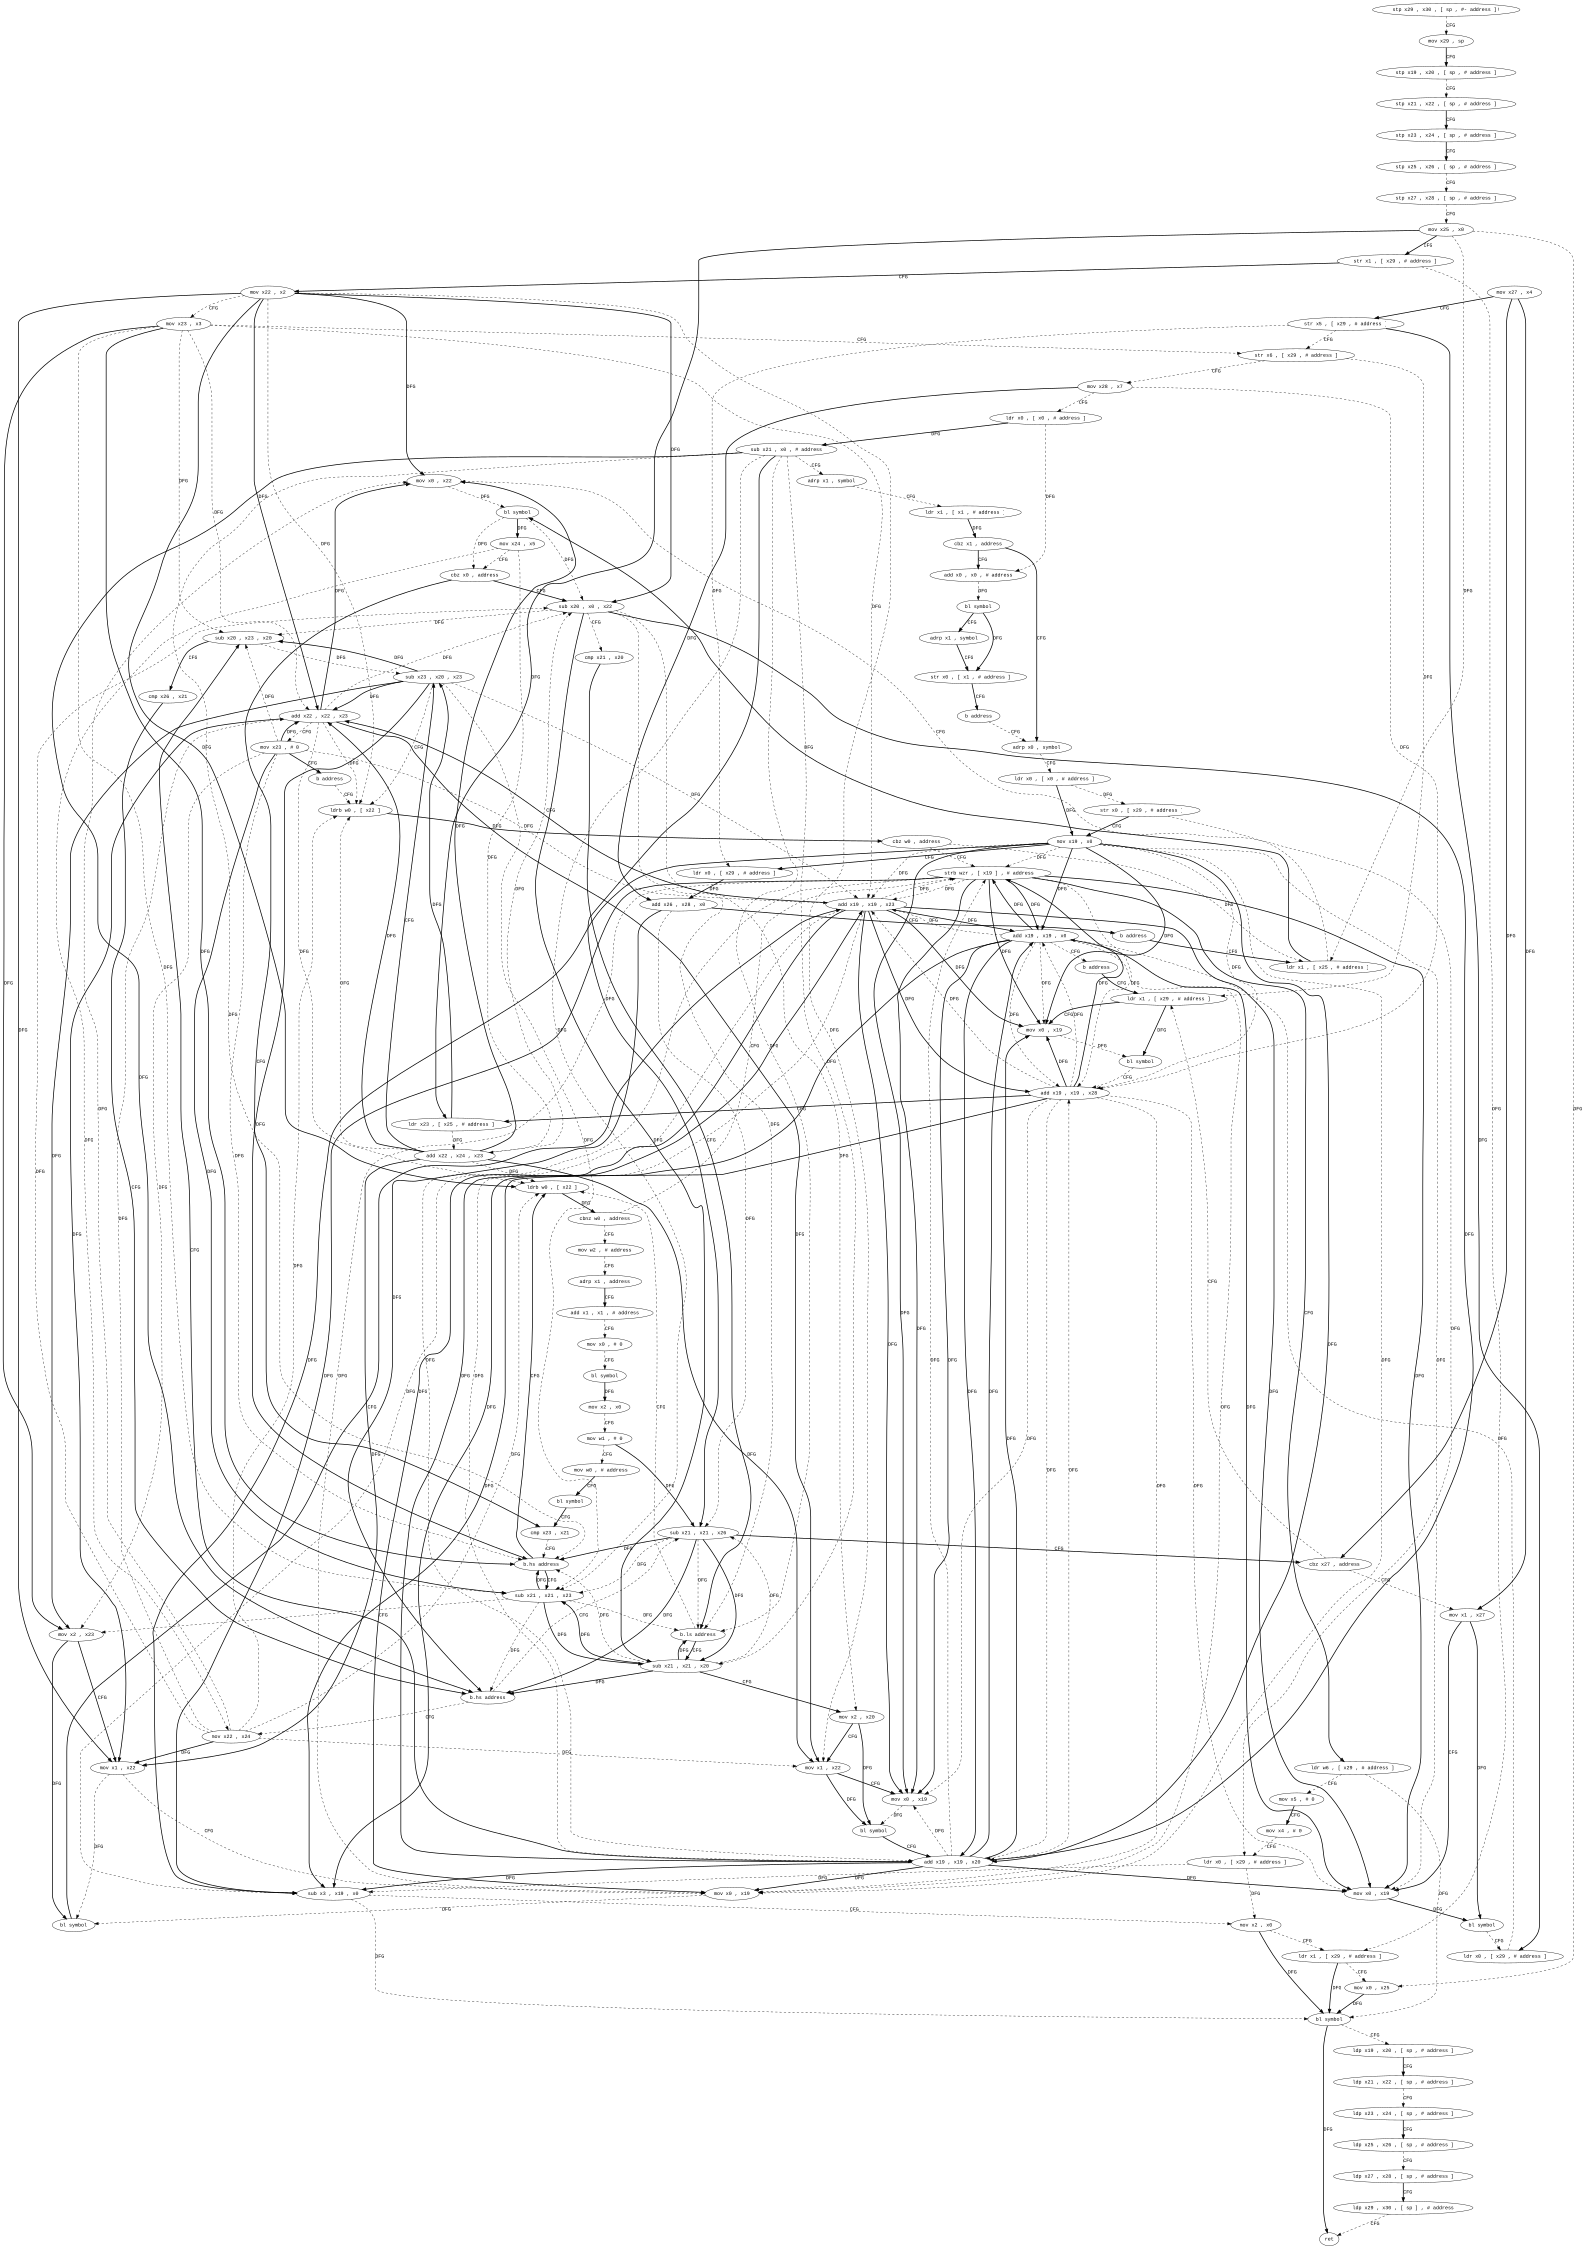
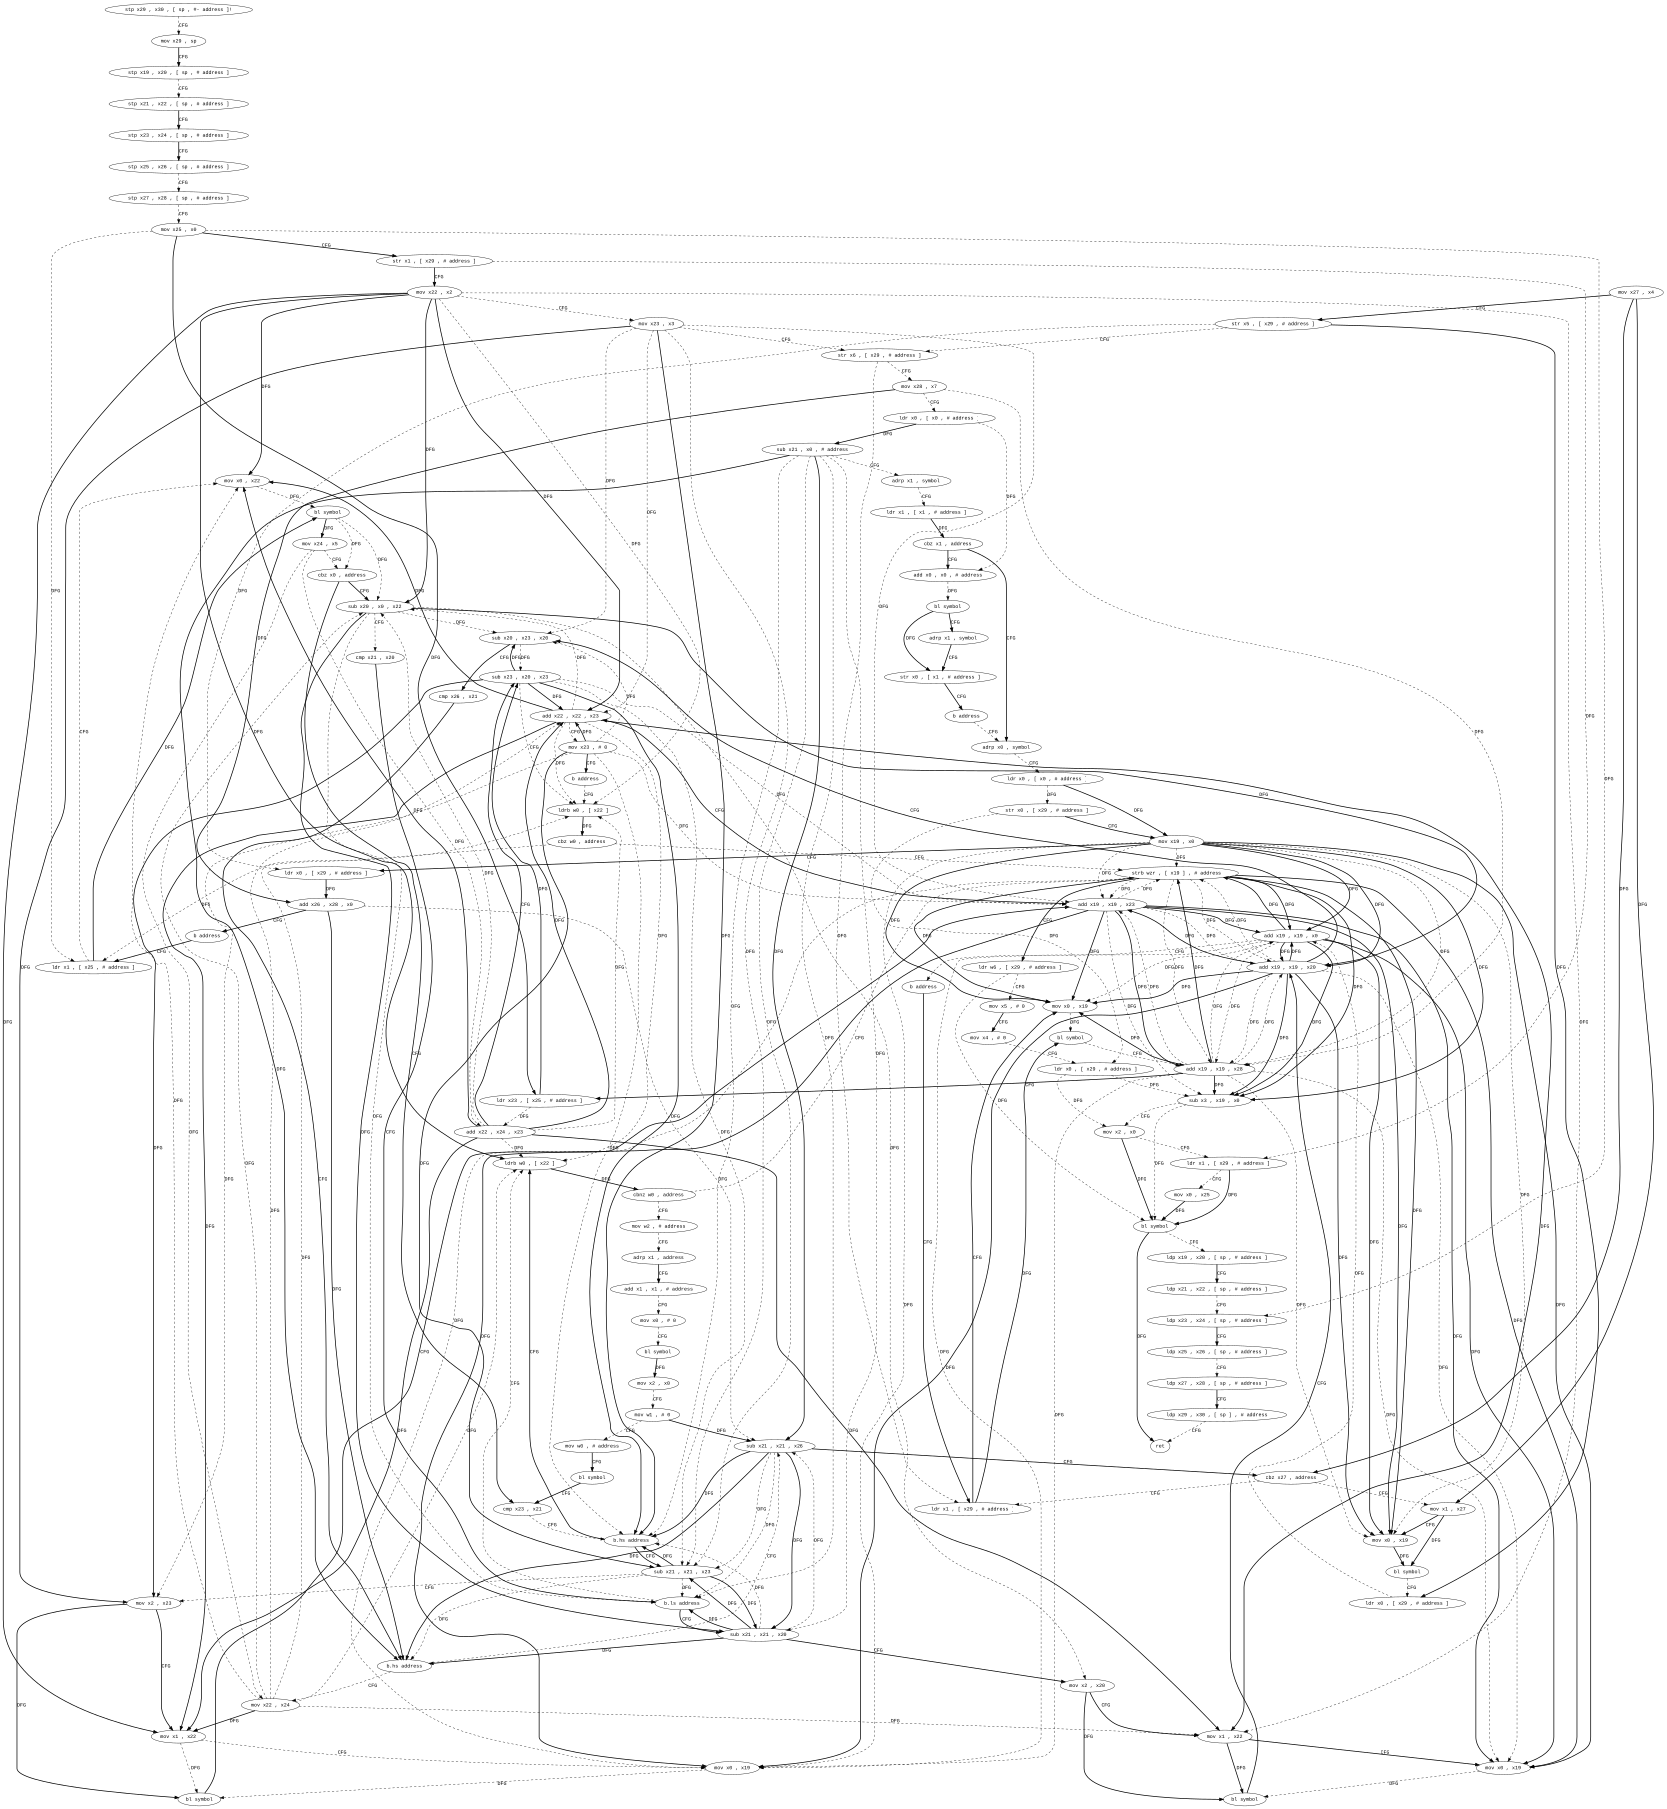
(947, 928) -> none
(1573, 1142) -> (1540, 254)
